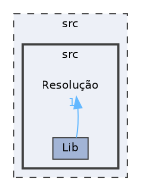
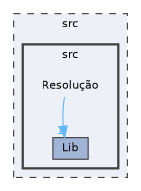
(78, 123) -> (63, 111)
